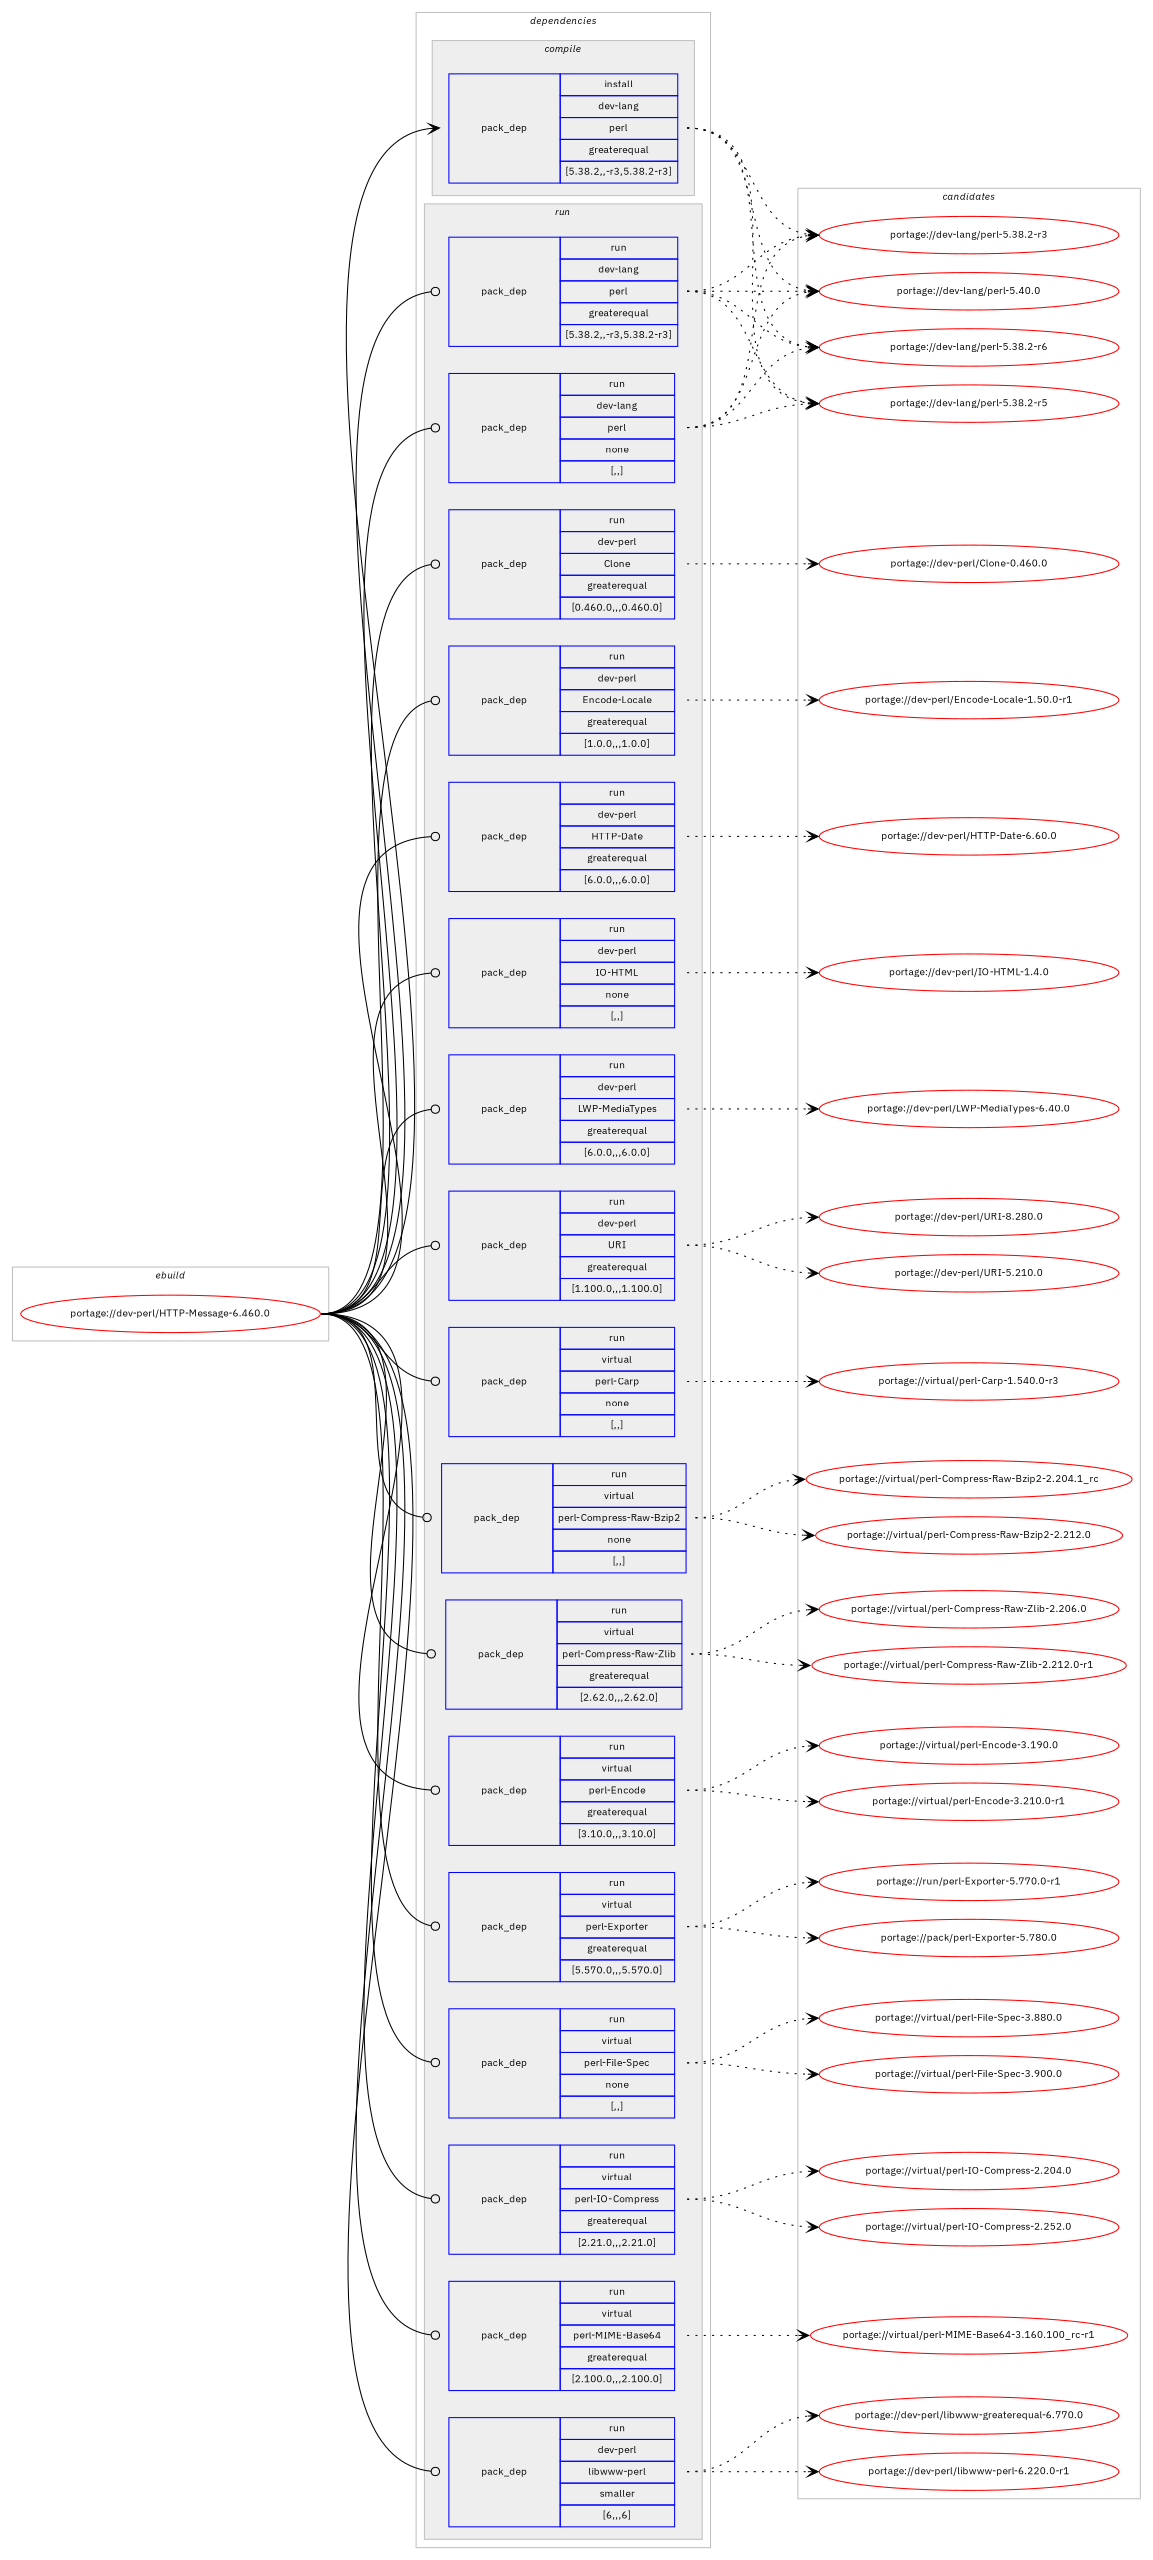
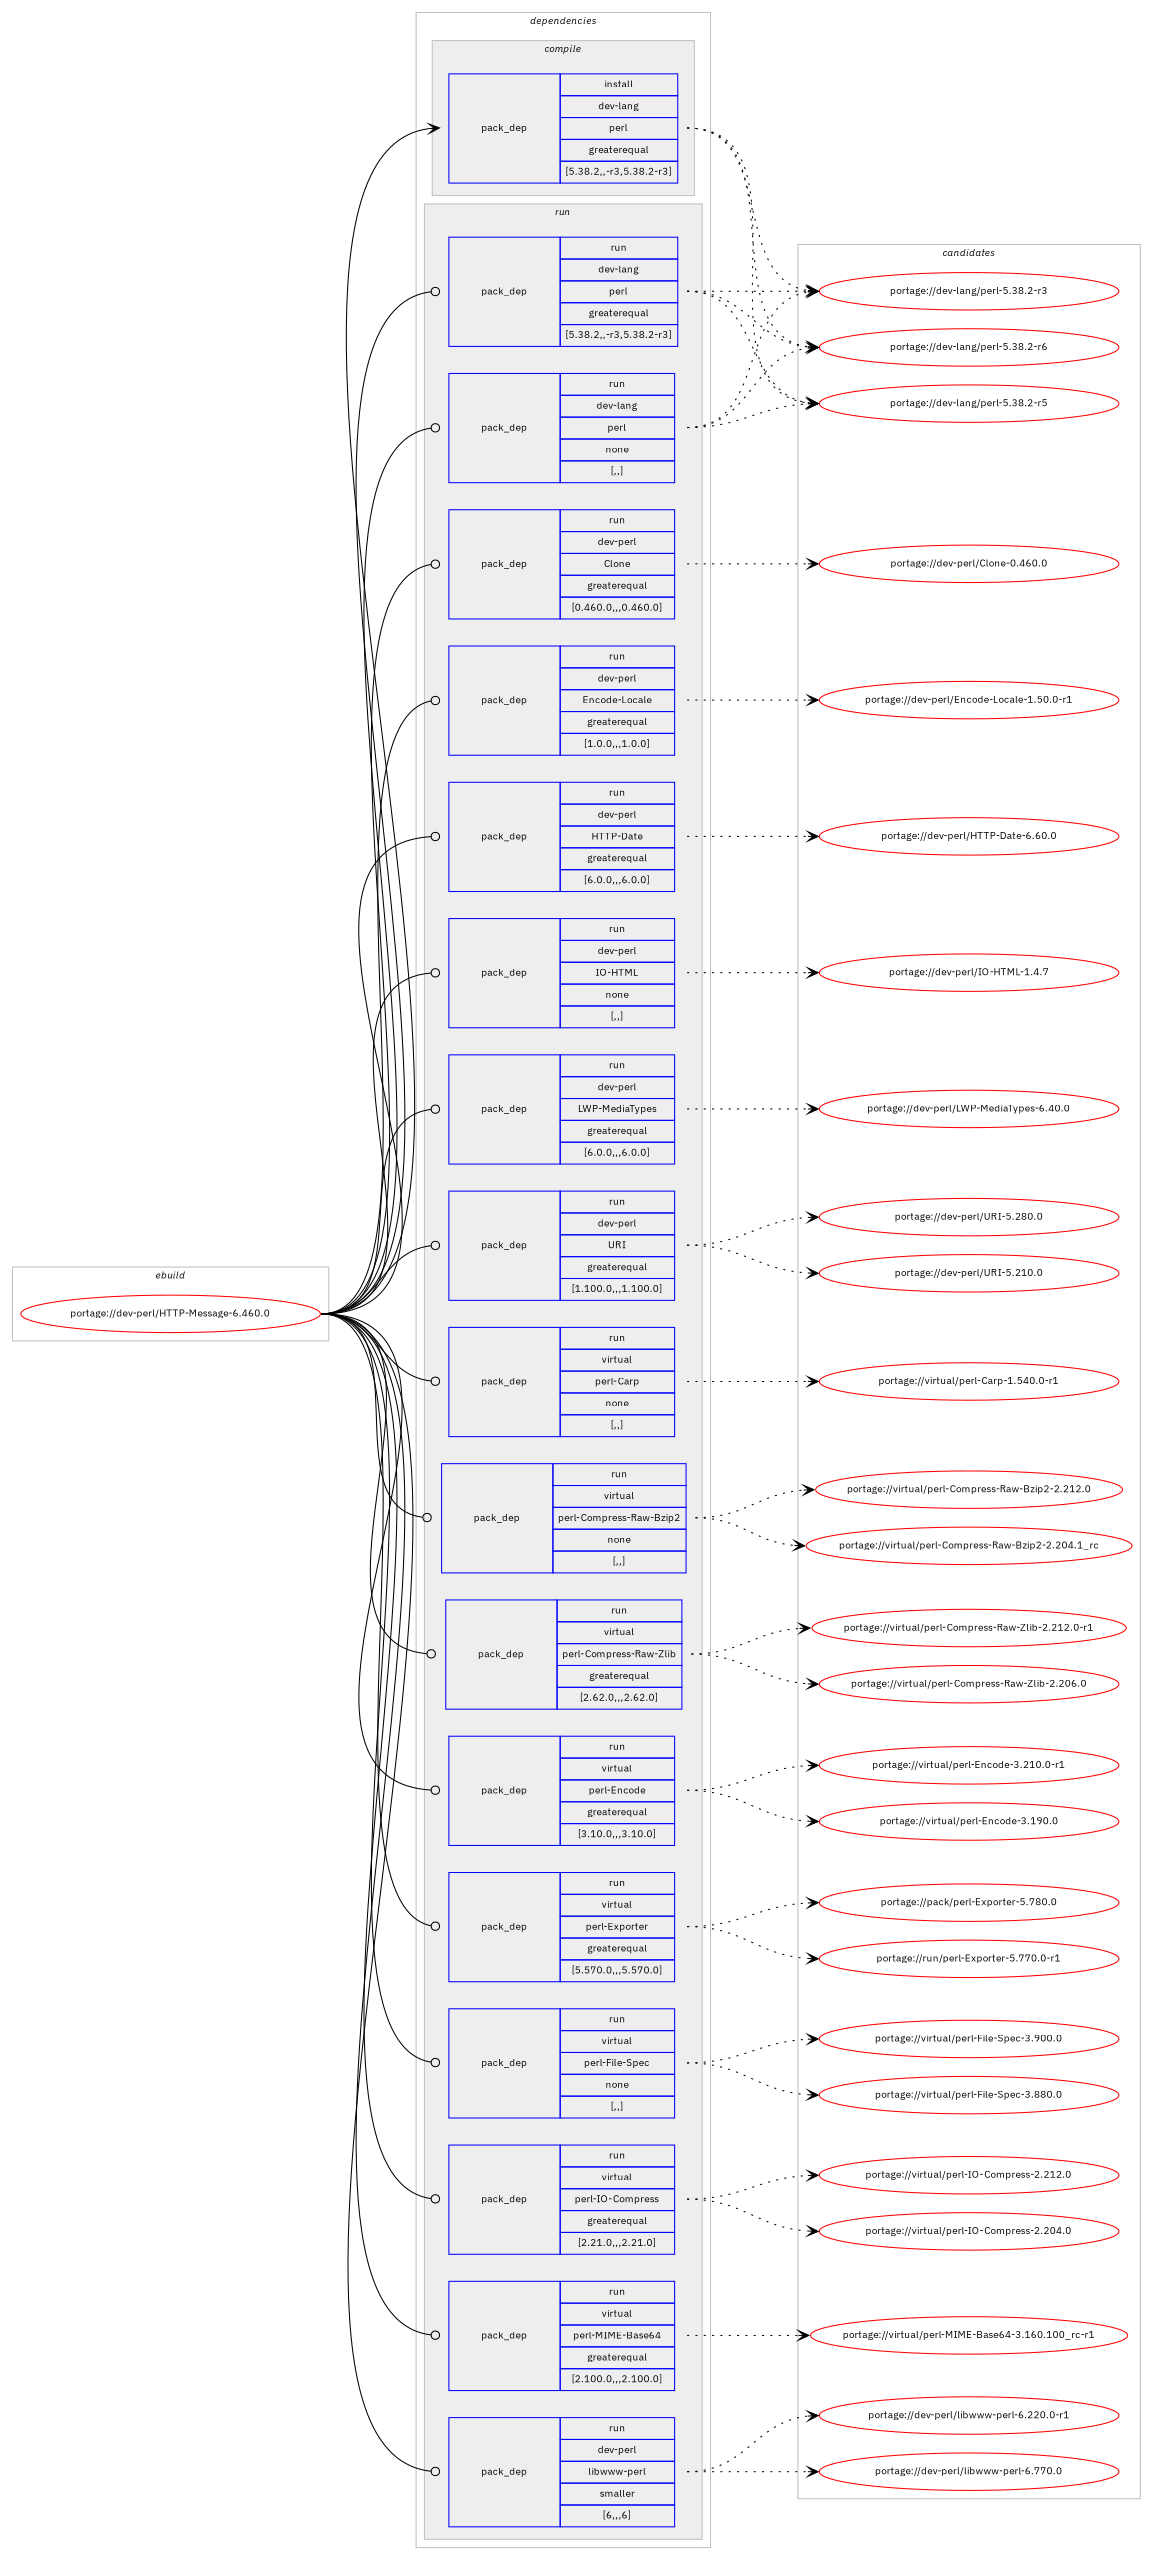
(969, 291) -> none
(969, 973) -> (969, 973)
(969, 1217) -> (969, 1217)
(969, 1381) -> (969, 1381)
(969, 2227) -> (969, 2175)
(969, 2416) -> (969, 2472)
